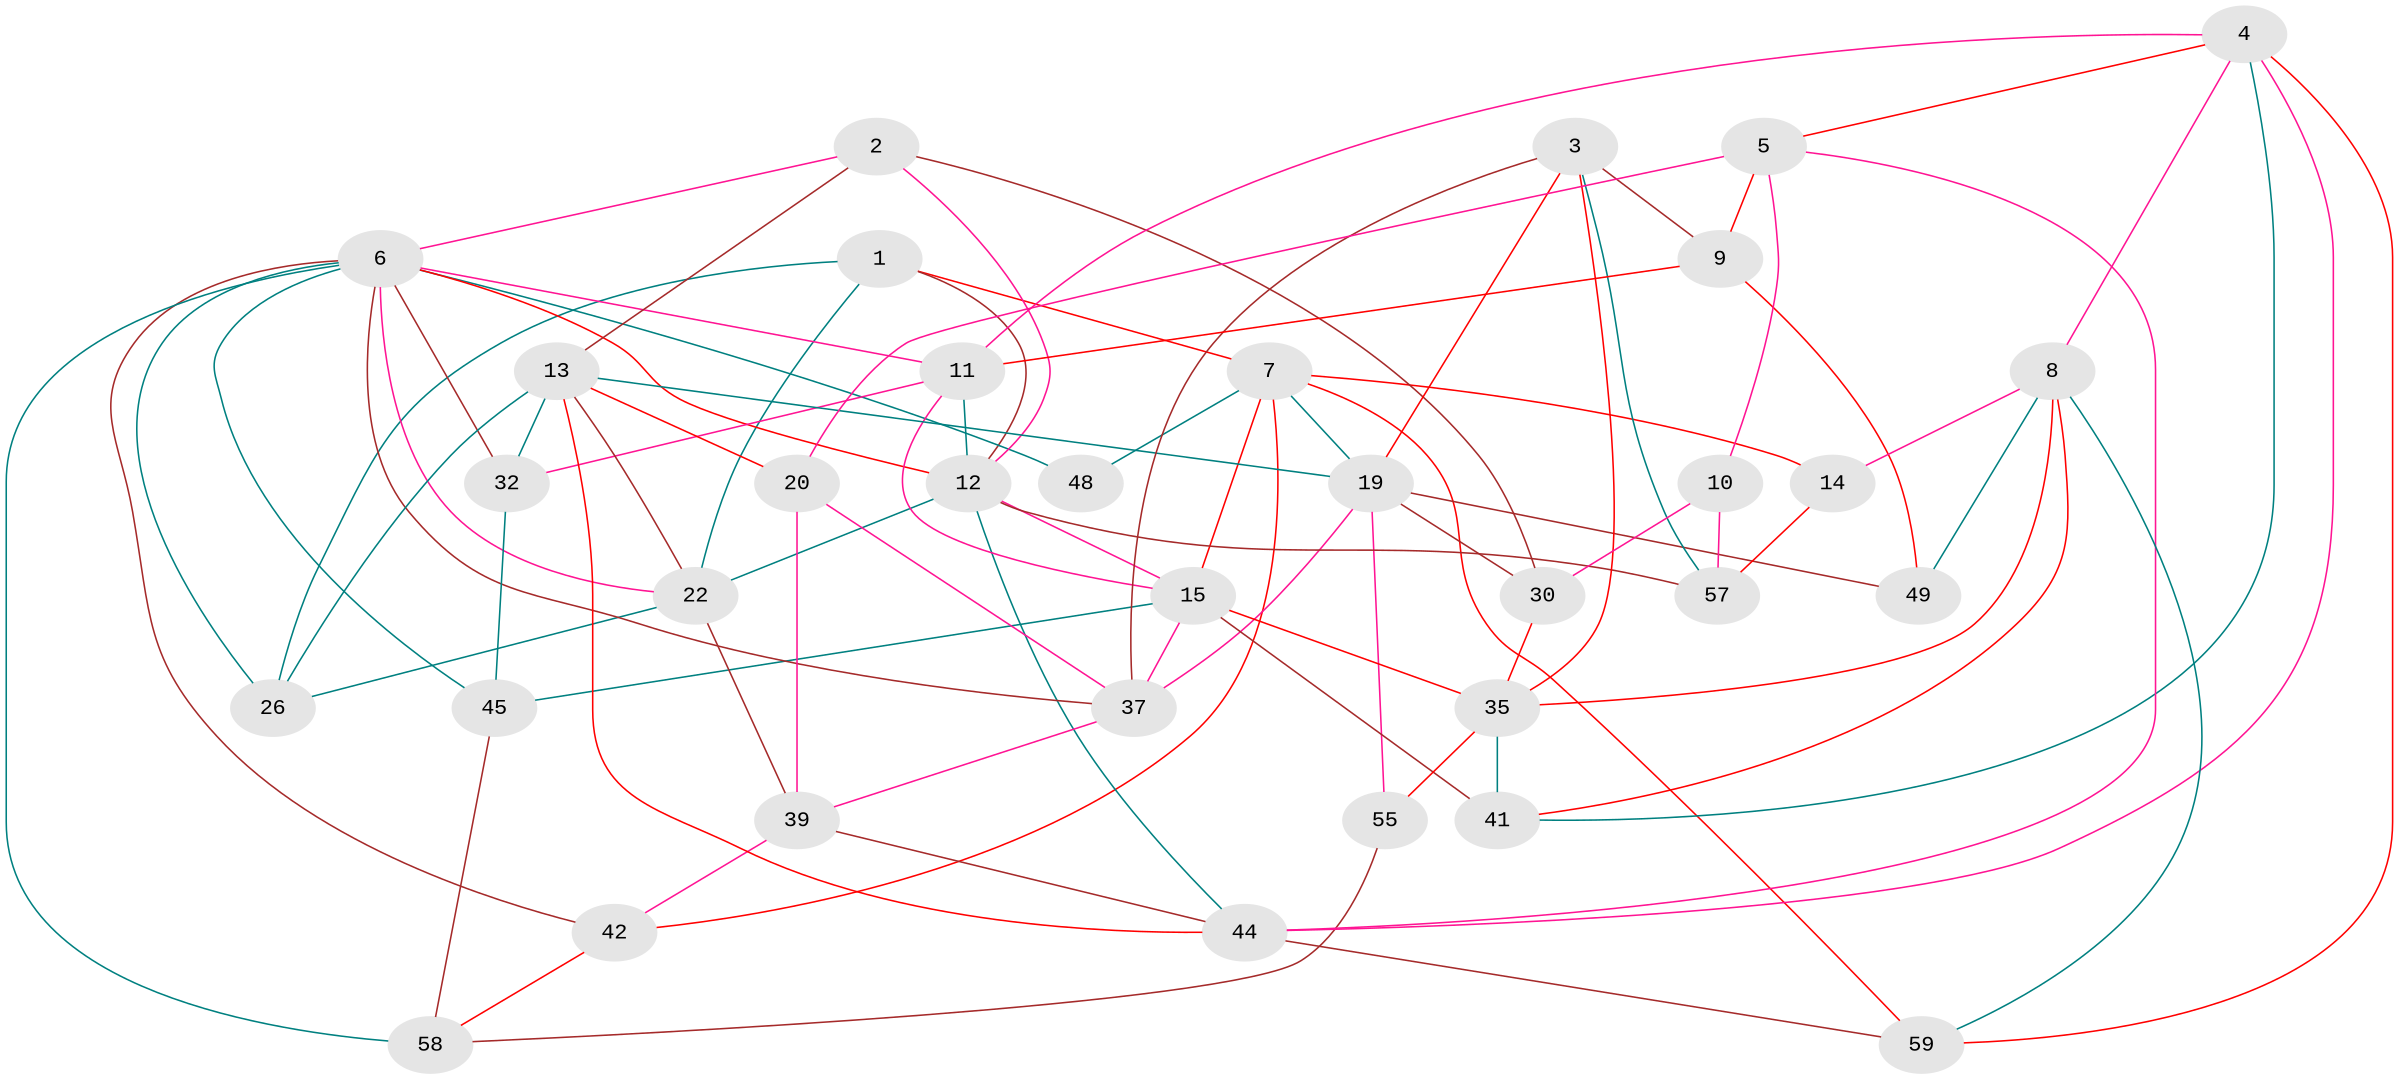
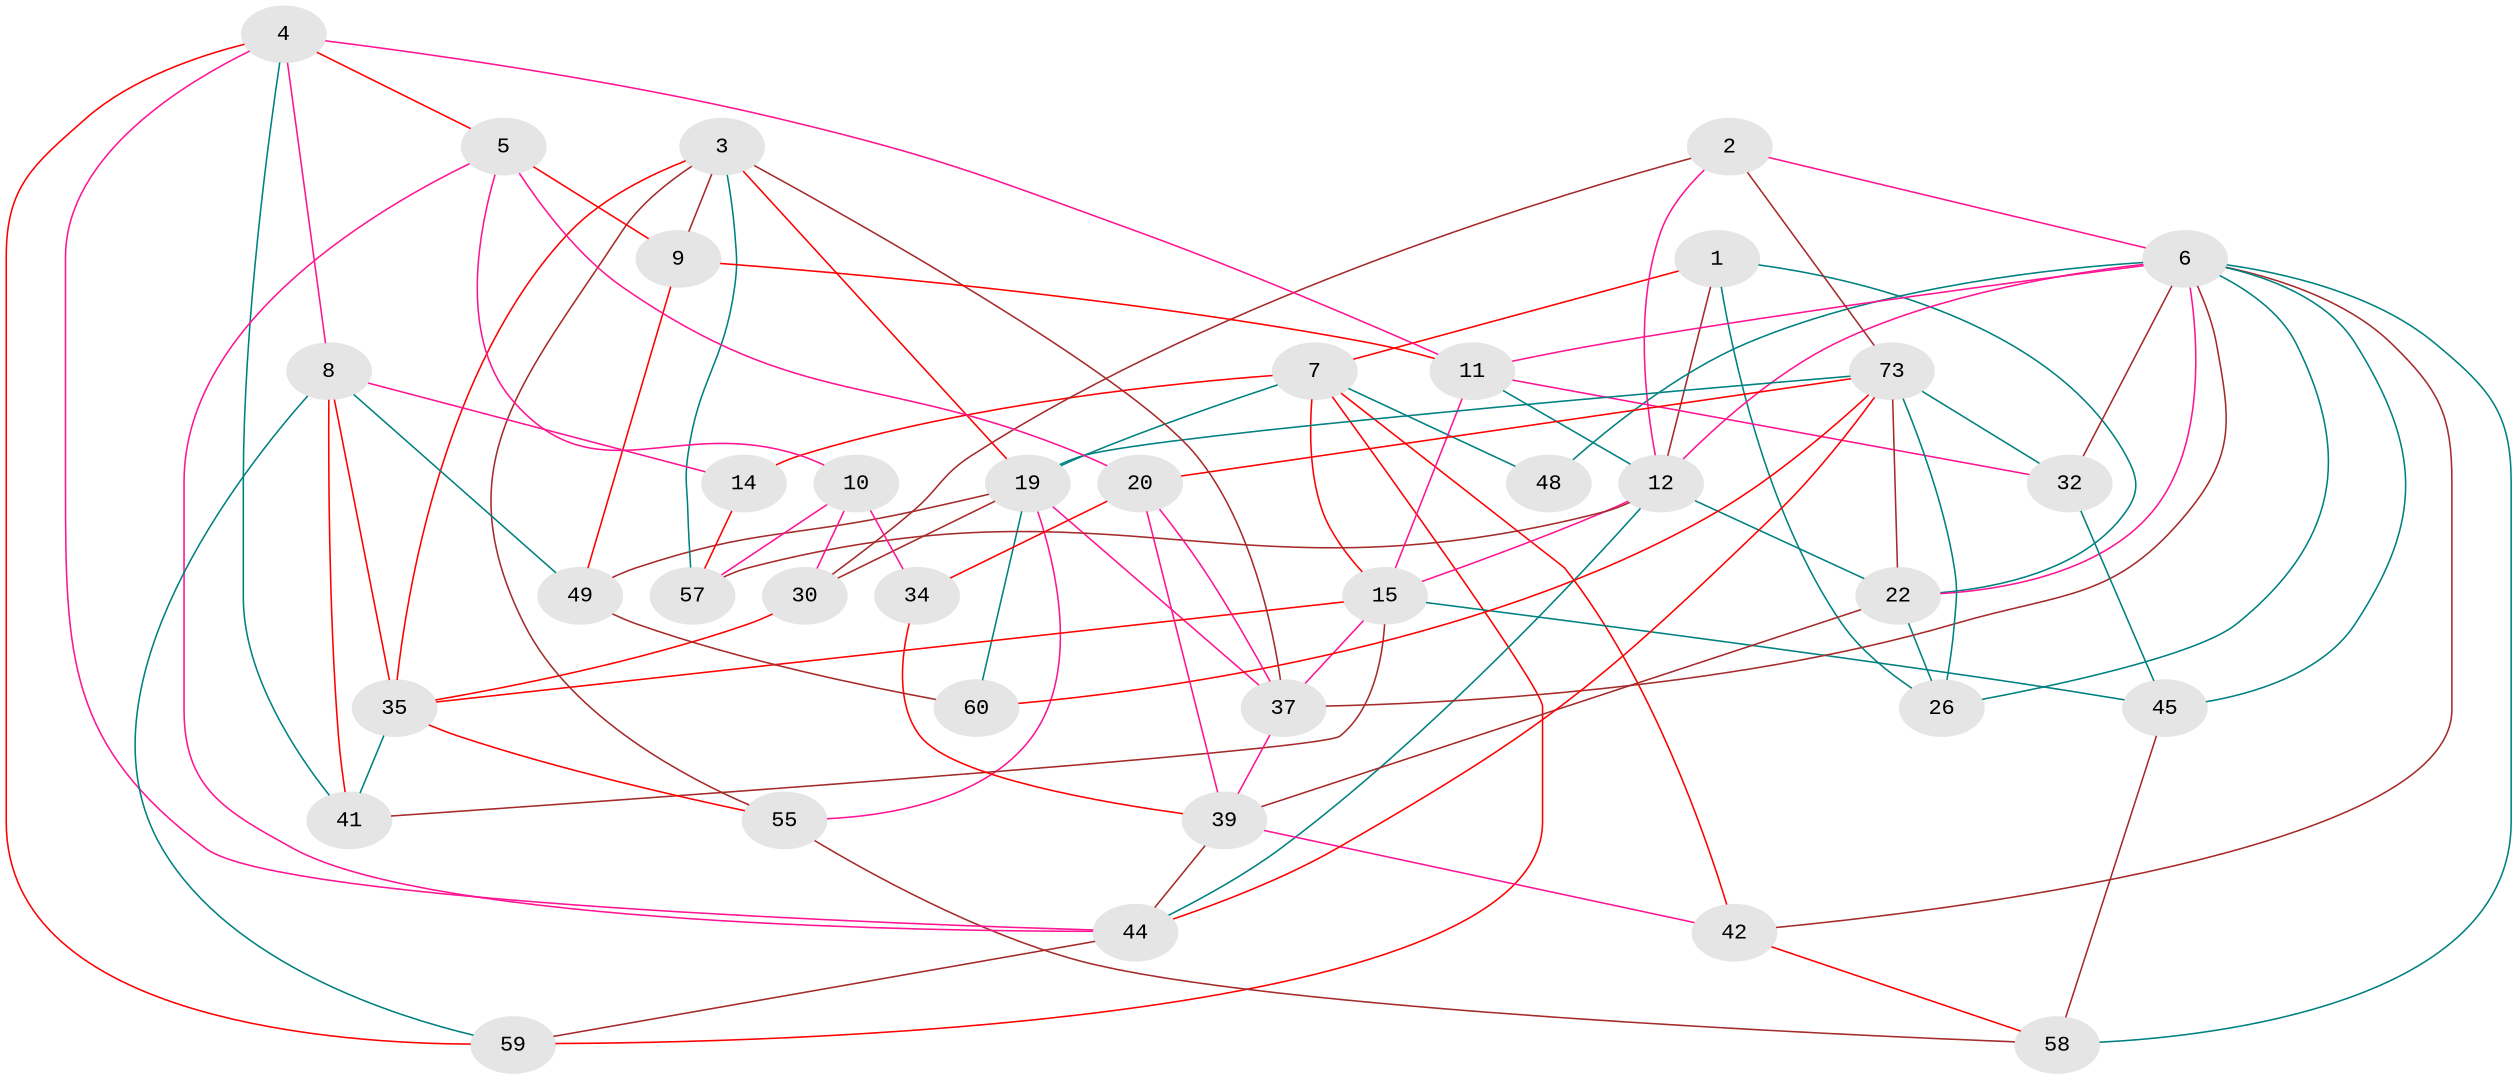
(557, 371) -> (1892, 371)
(645, 371) -> (1894, 319)
none -> (493, 492)
none -> (917, 596)
none -> (976, 708)
